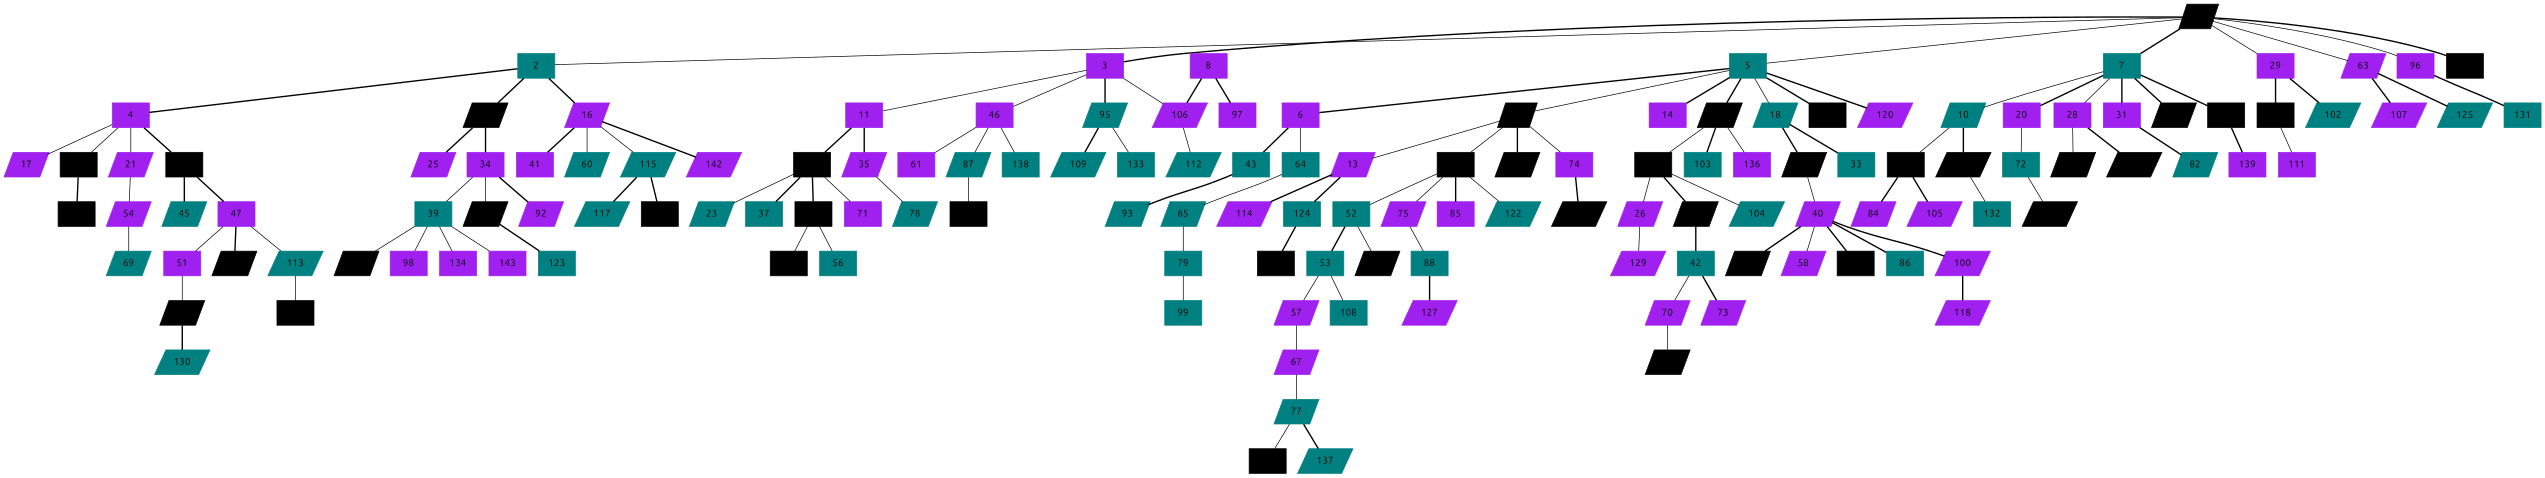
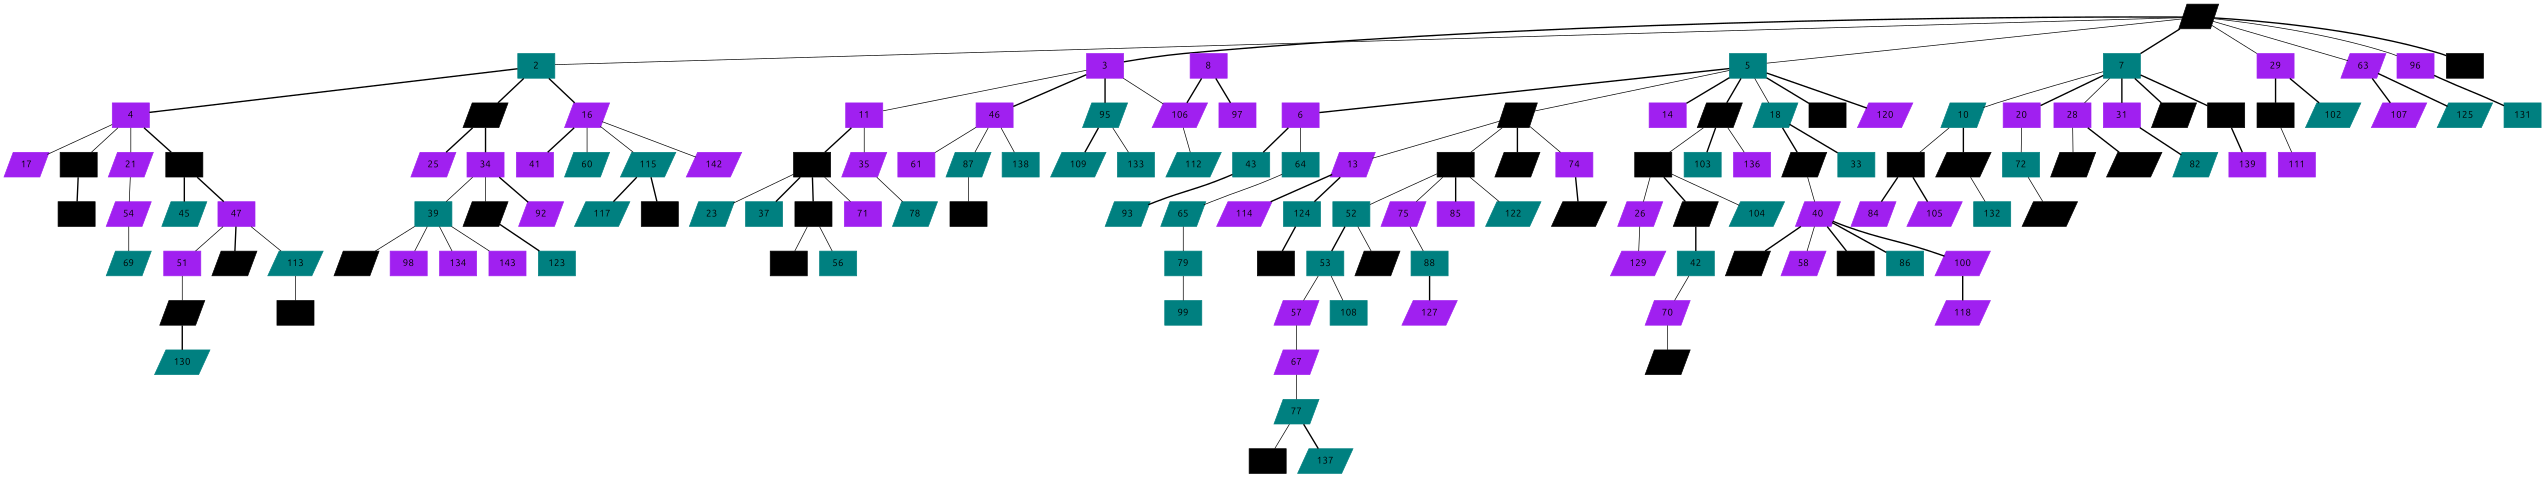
(1050, 91) -> (1050, 91)
(649, 139) -> (649, 139)
(864, 140) -> (864, 140)
(1723, 313) -> none
